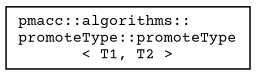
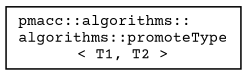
(128, 38) -> (123, 38)
